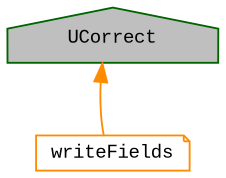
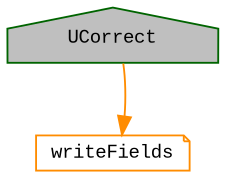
(101, 109) -> (125, 90)
